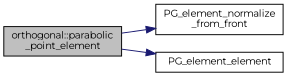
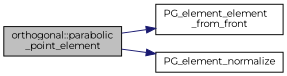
(219, 19) -> (219, 19)
(219, 62) -> (219, 62)
